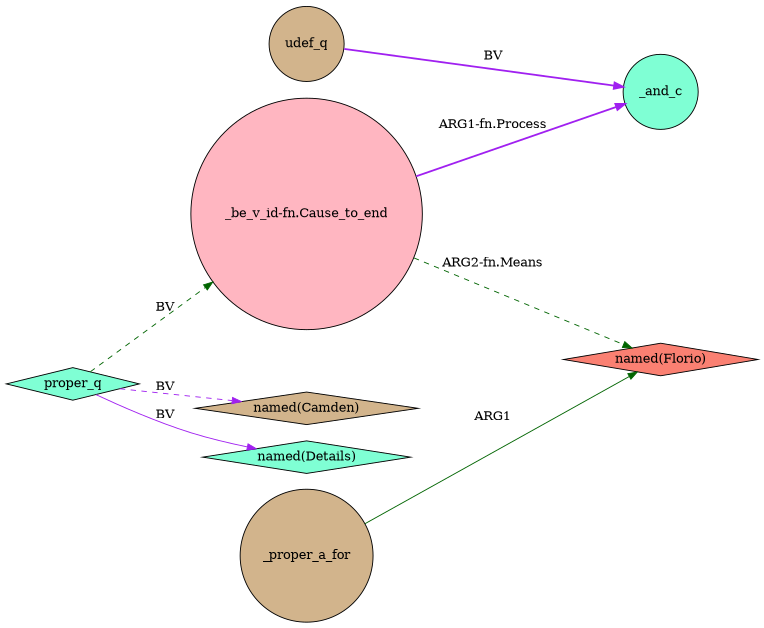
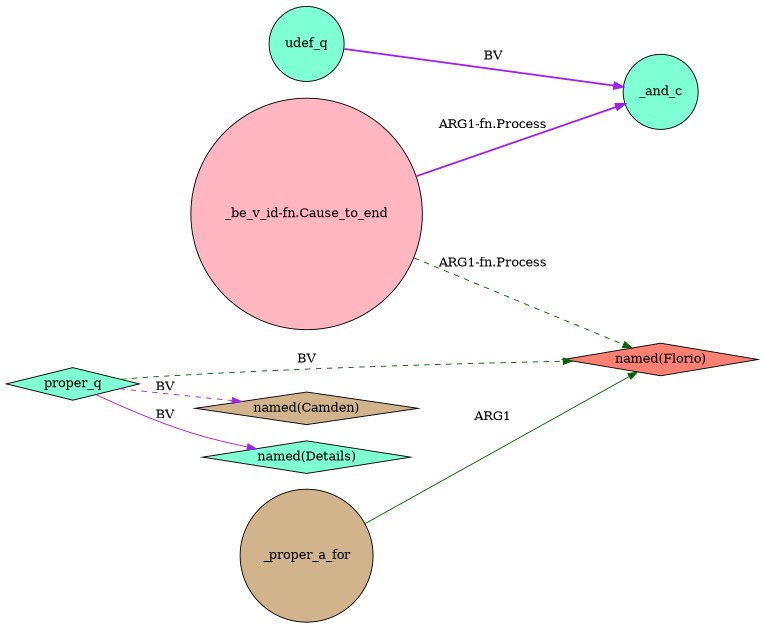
(307, 44) -> (307, 44)
(493, 263) -> (493, 263)
(148, 330) -> (342, 368)
